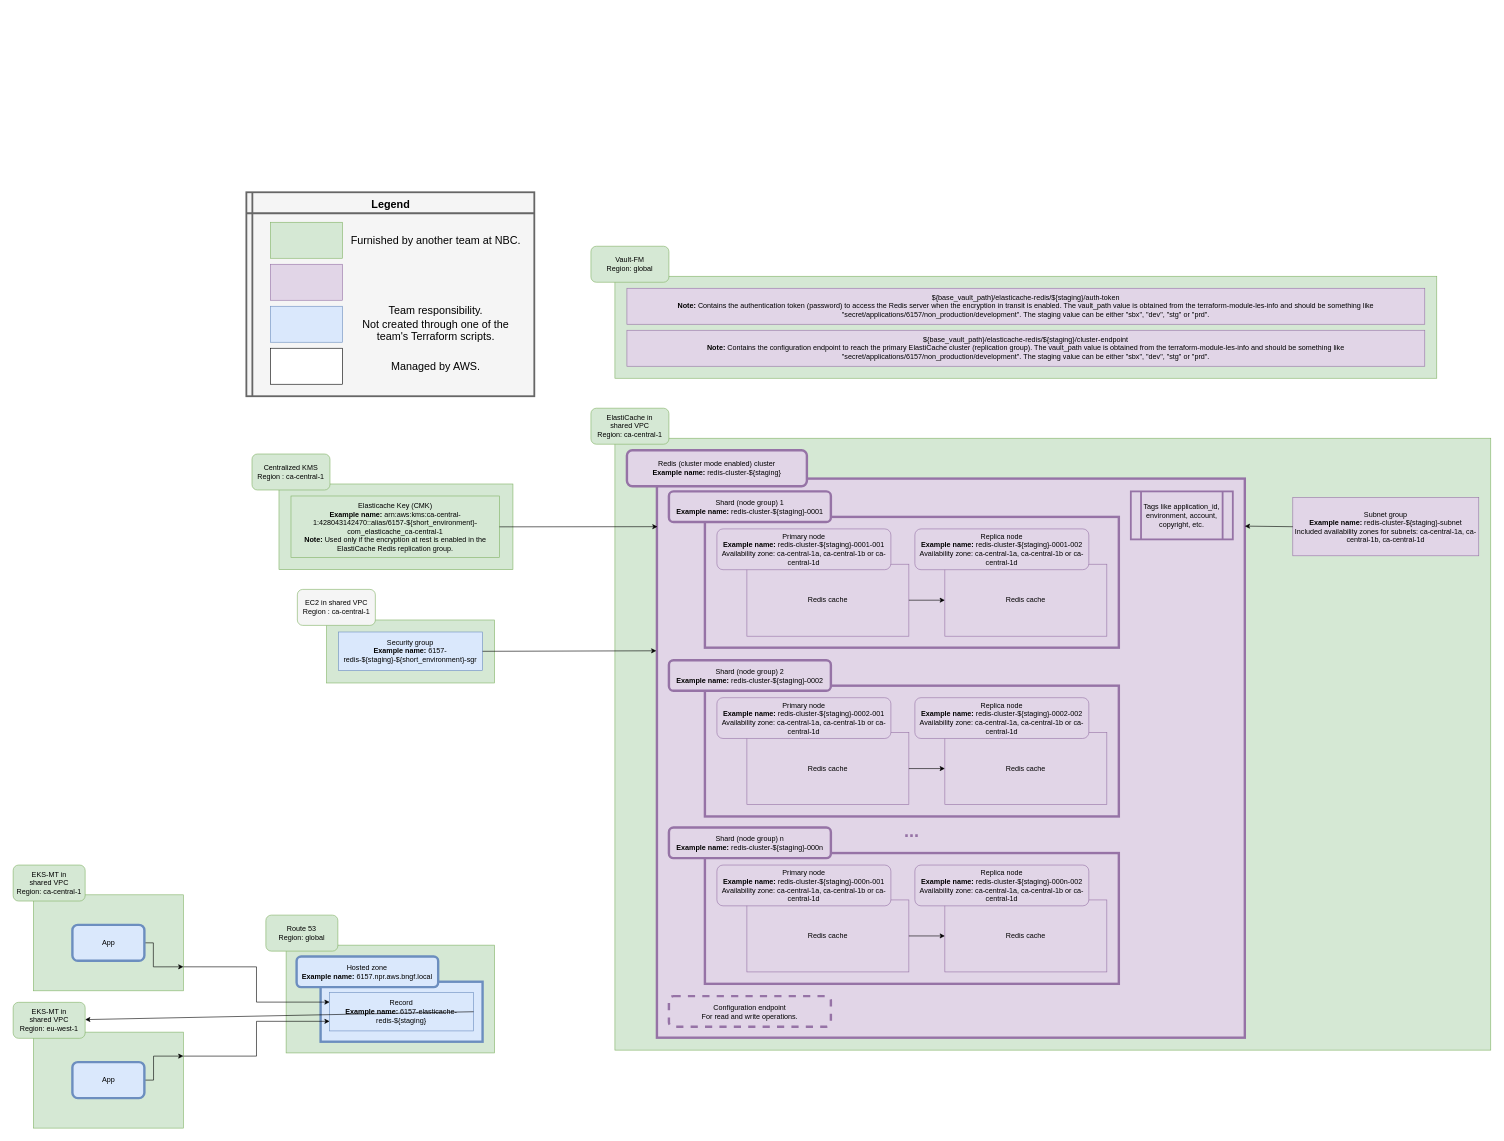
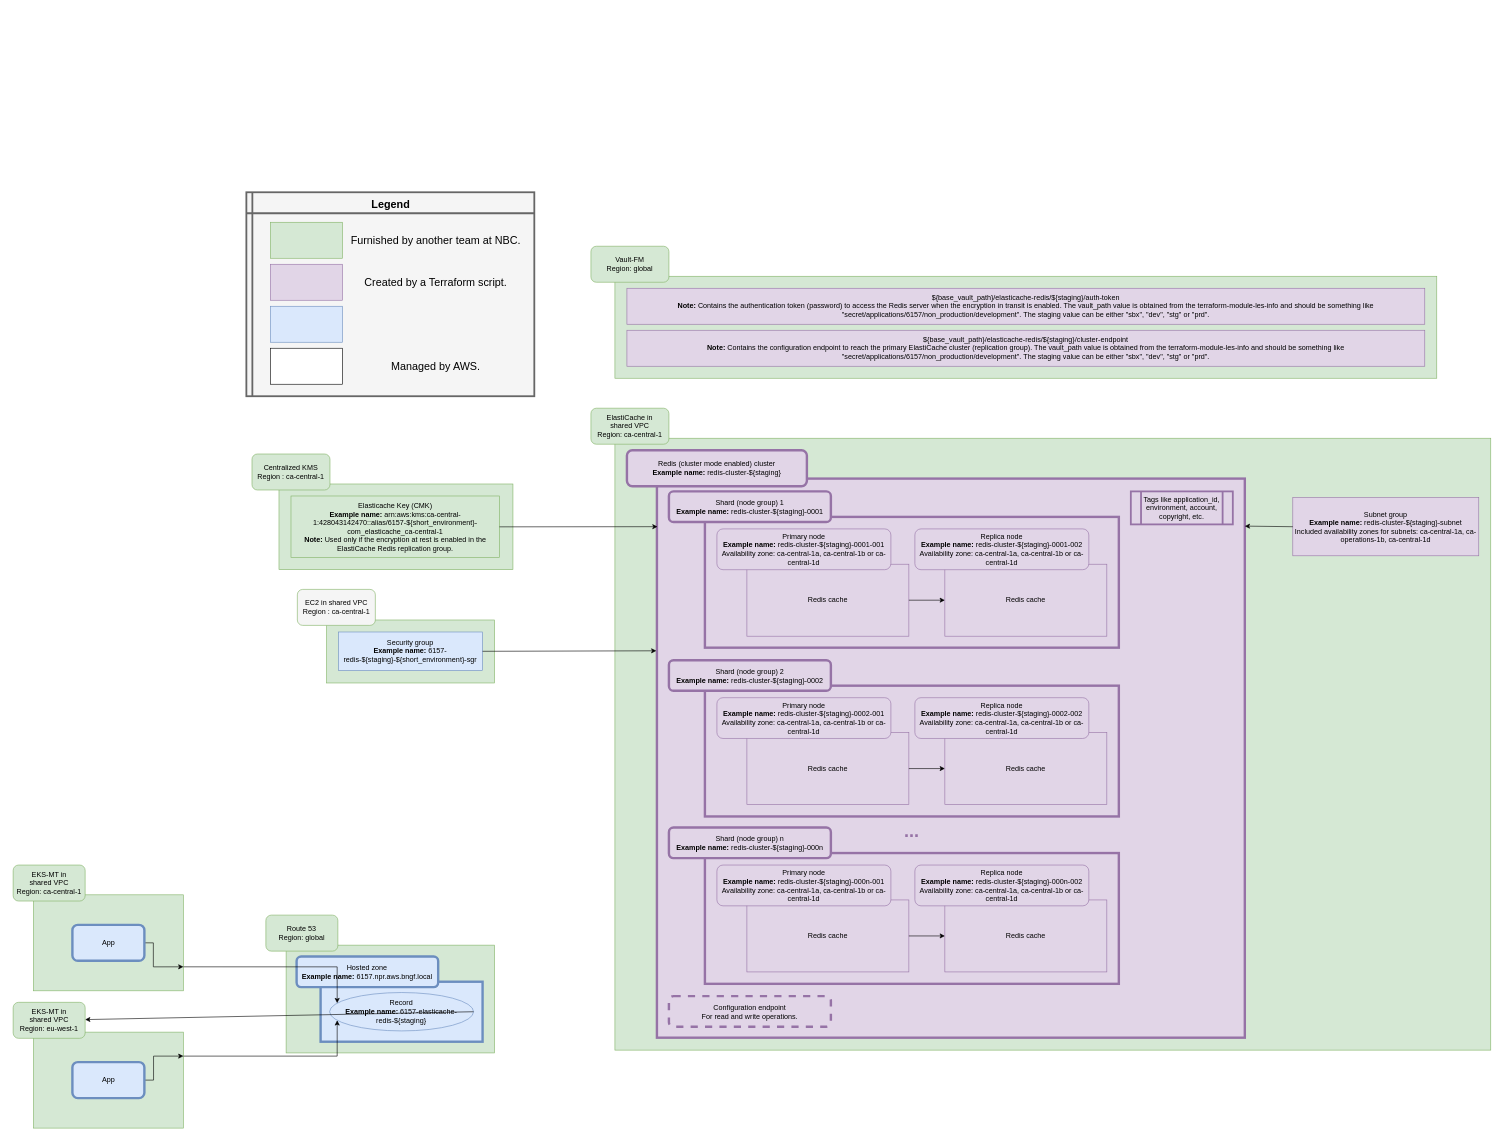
none -> (435, 282)
(435, 324) -> none
(1182, 515) -> (1182, 508)
(1386, 527) -> (1386, 527)
(401, 1012) -> (401, 1012)
